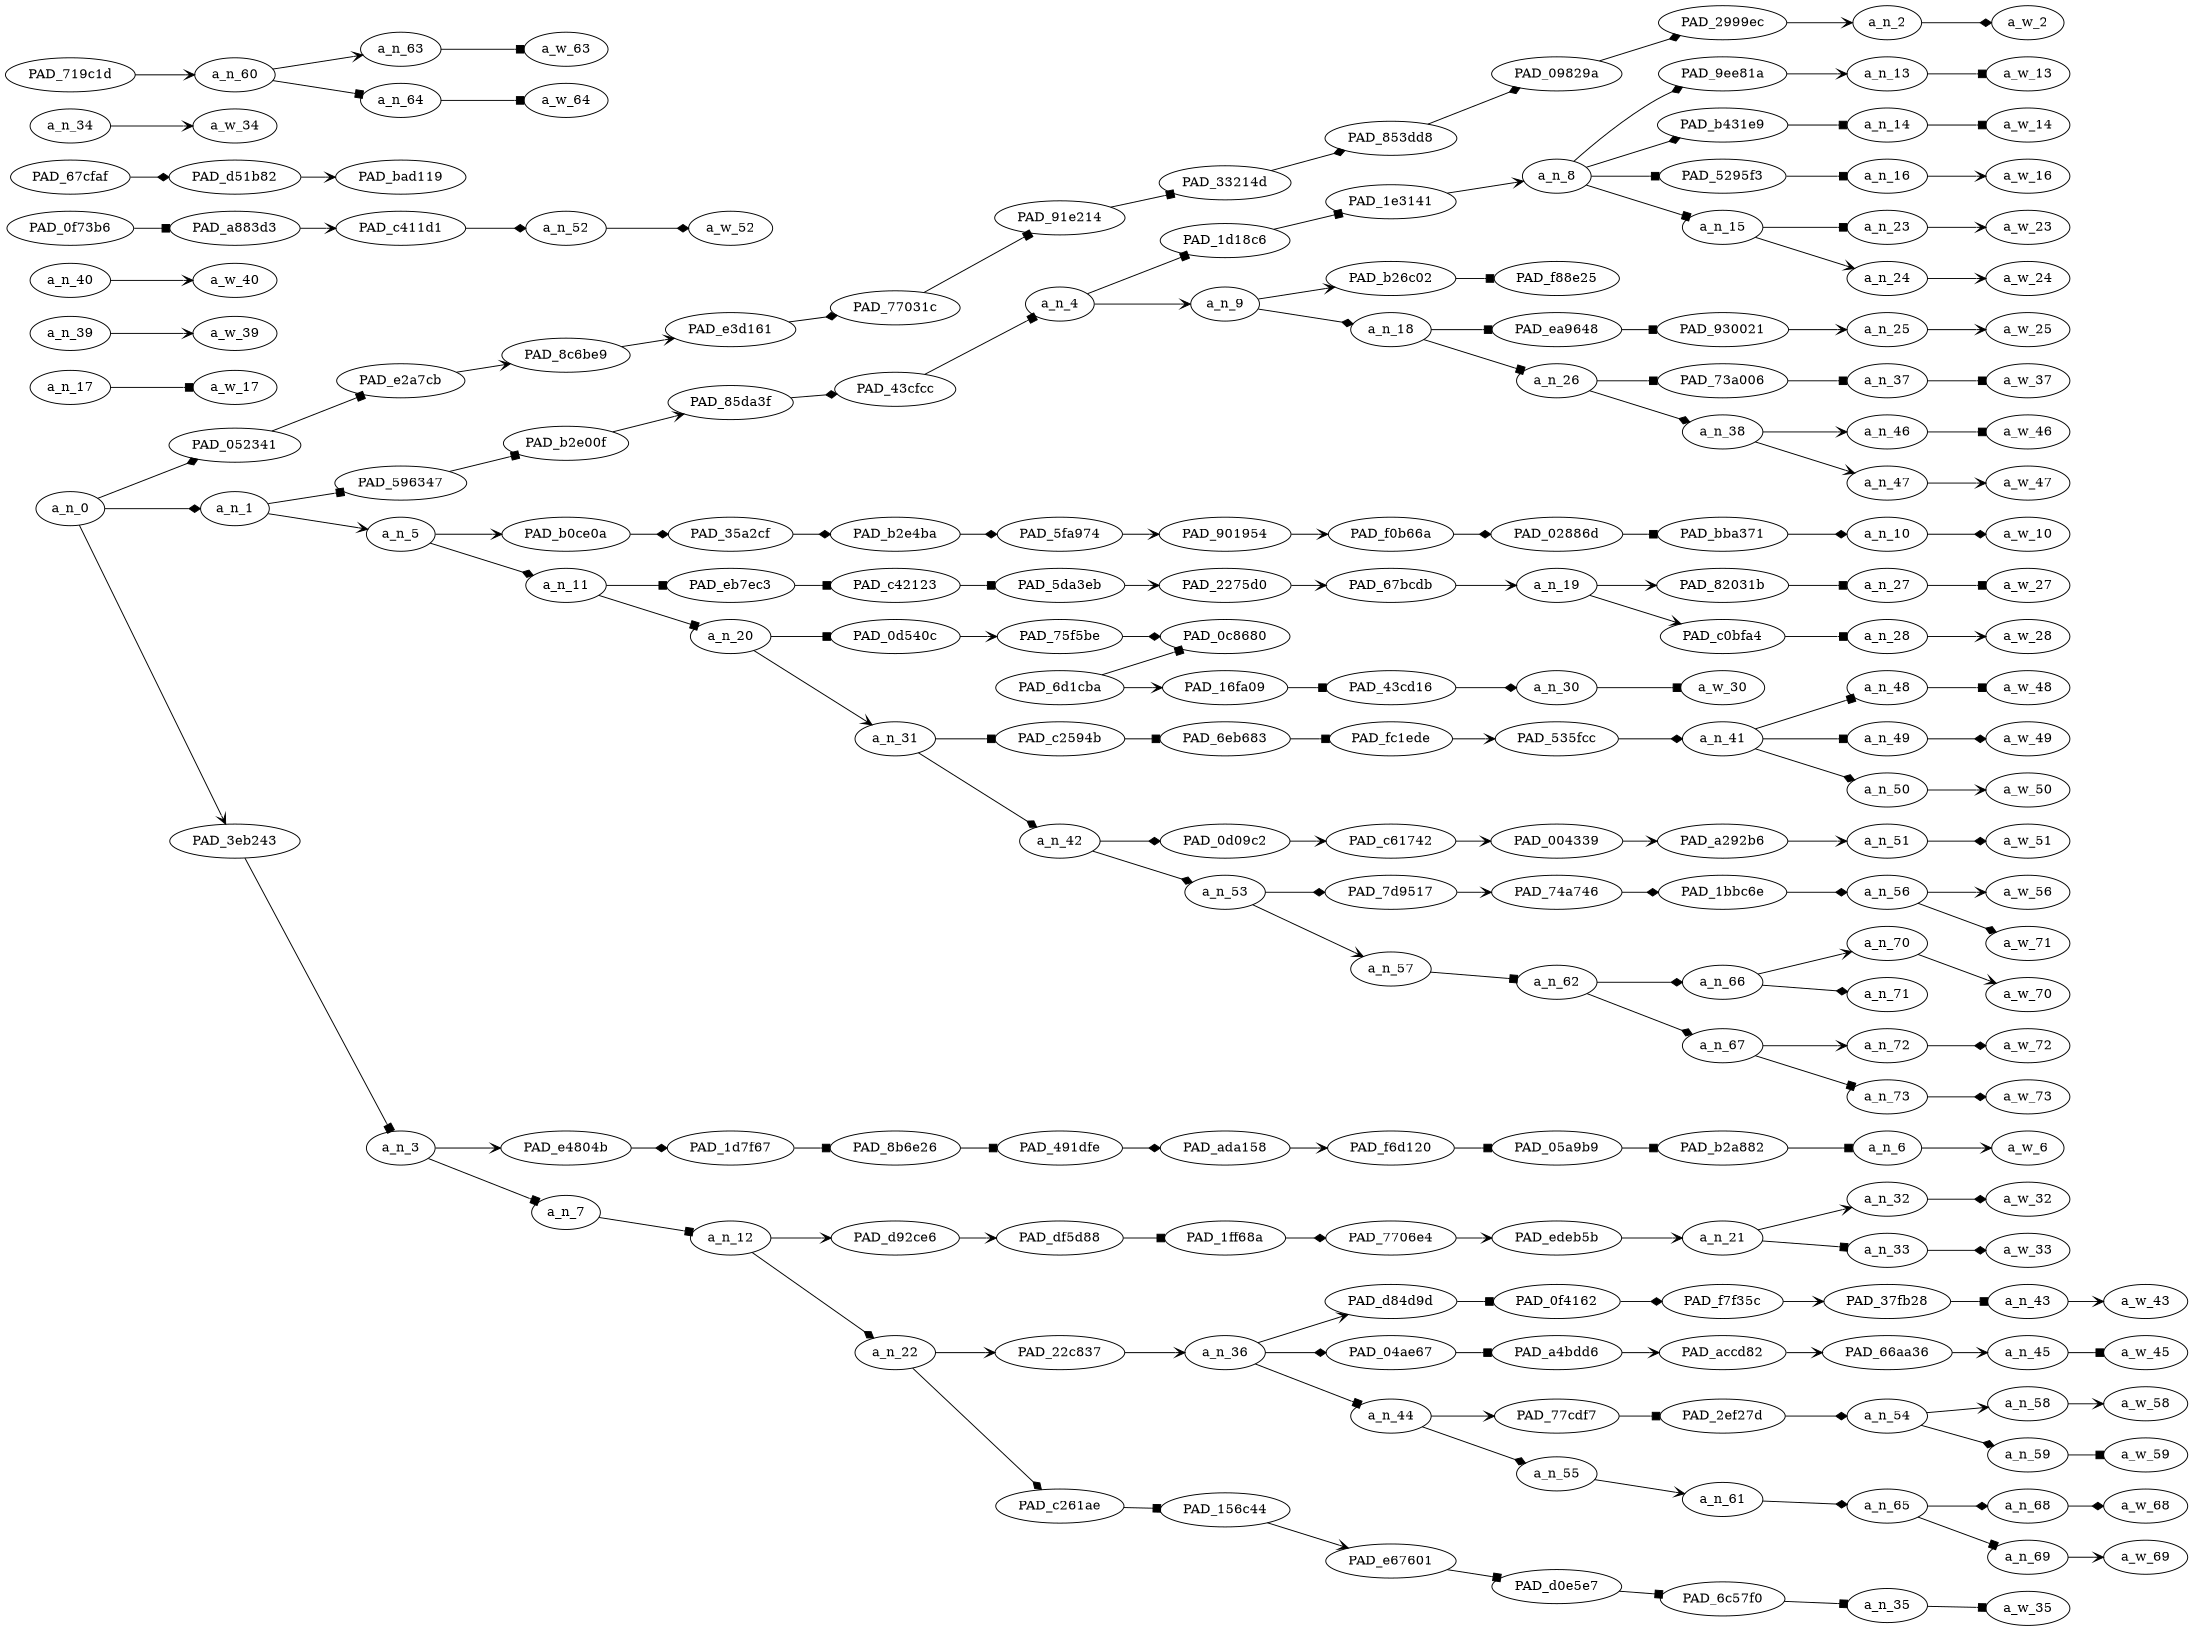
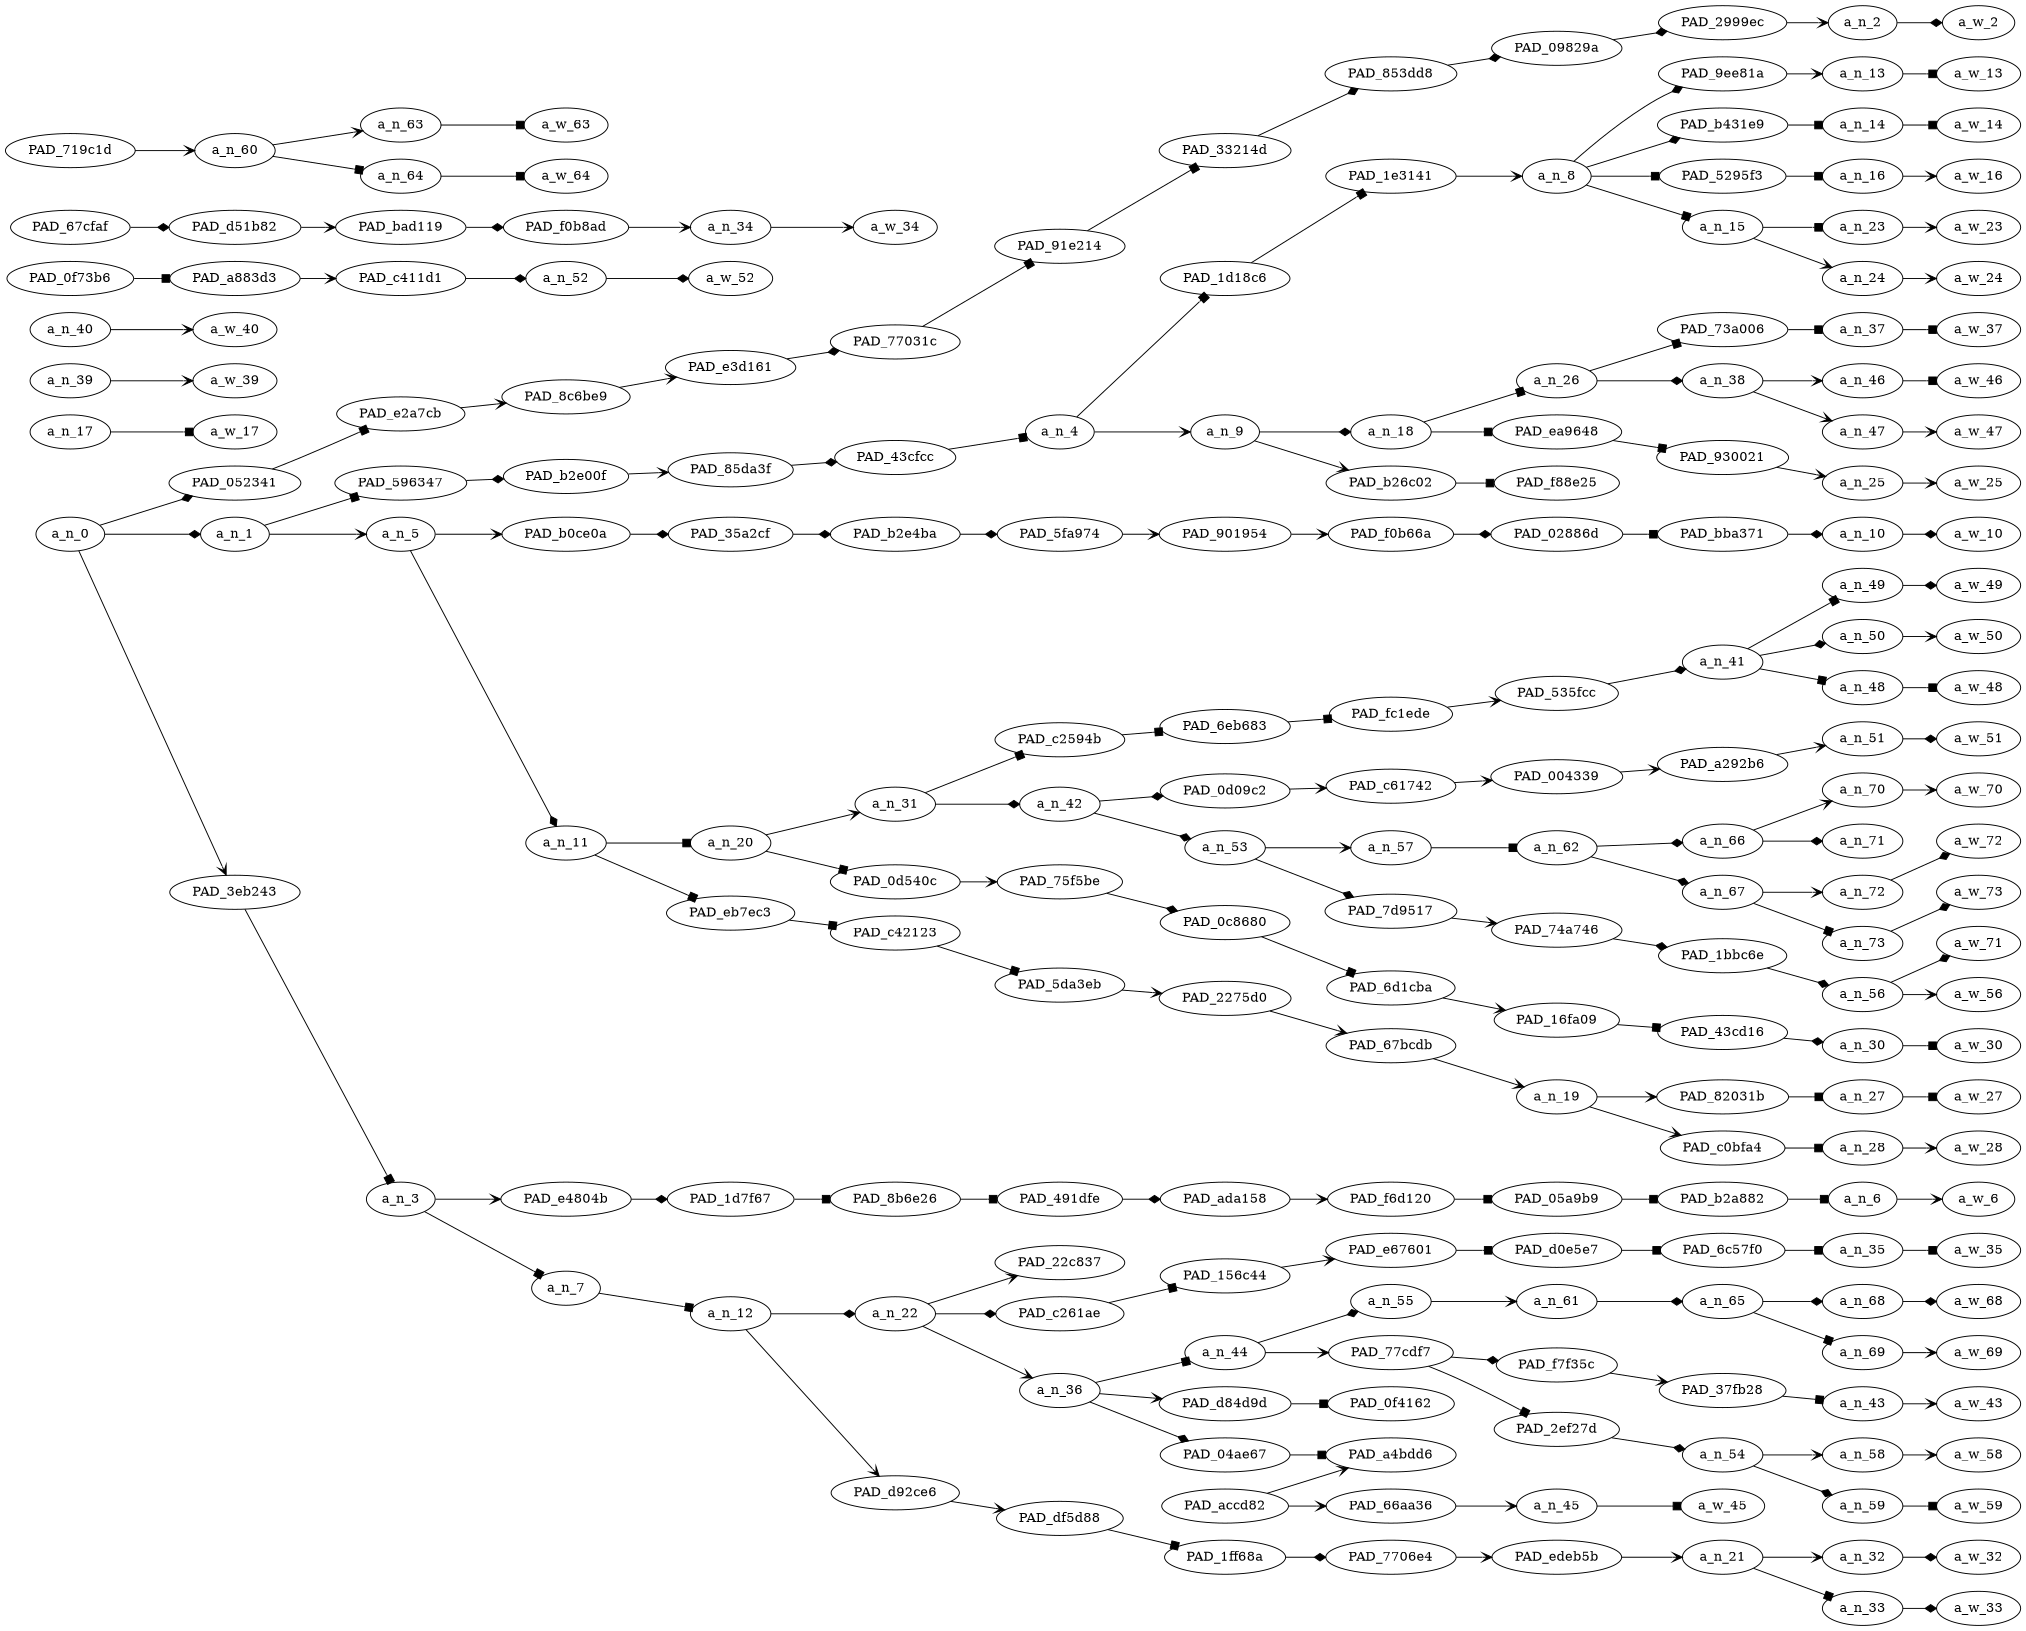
none -> (566, 227)
(479, 464) -> (479, 480)
(1138, 664) -> (1304, 953)
(1636, 1301) -> (1469, 1358)
(1150, 1353) -> (973, 1350)
(1636, 1353) -> (1303, 1482)
